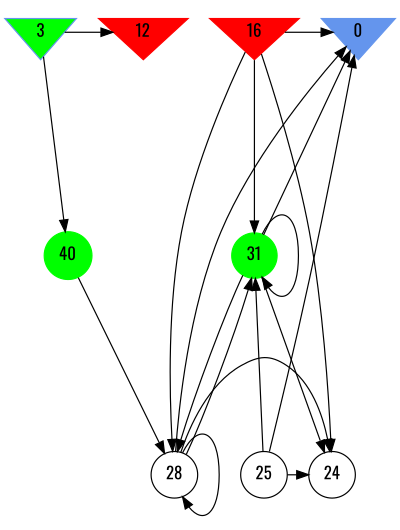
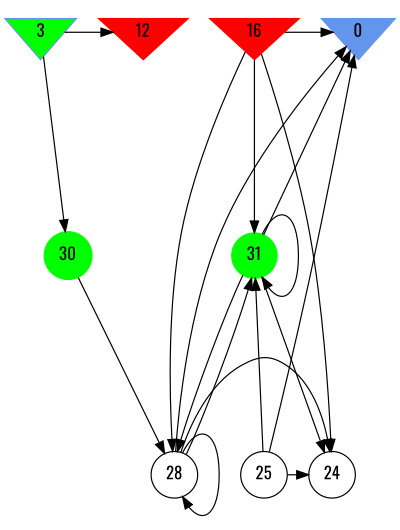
(68, 256) -> (68, 256)
